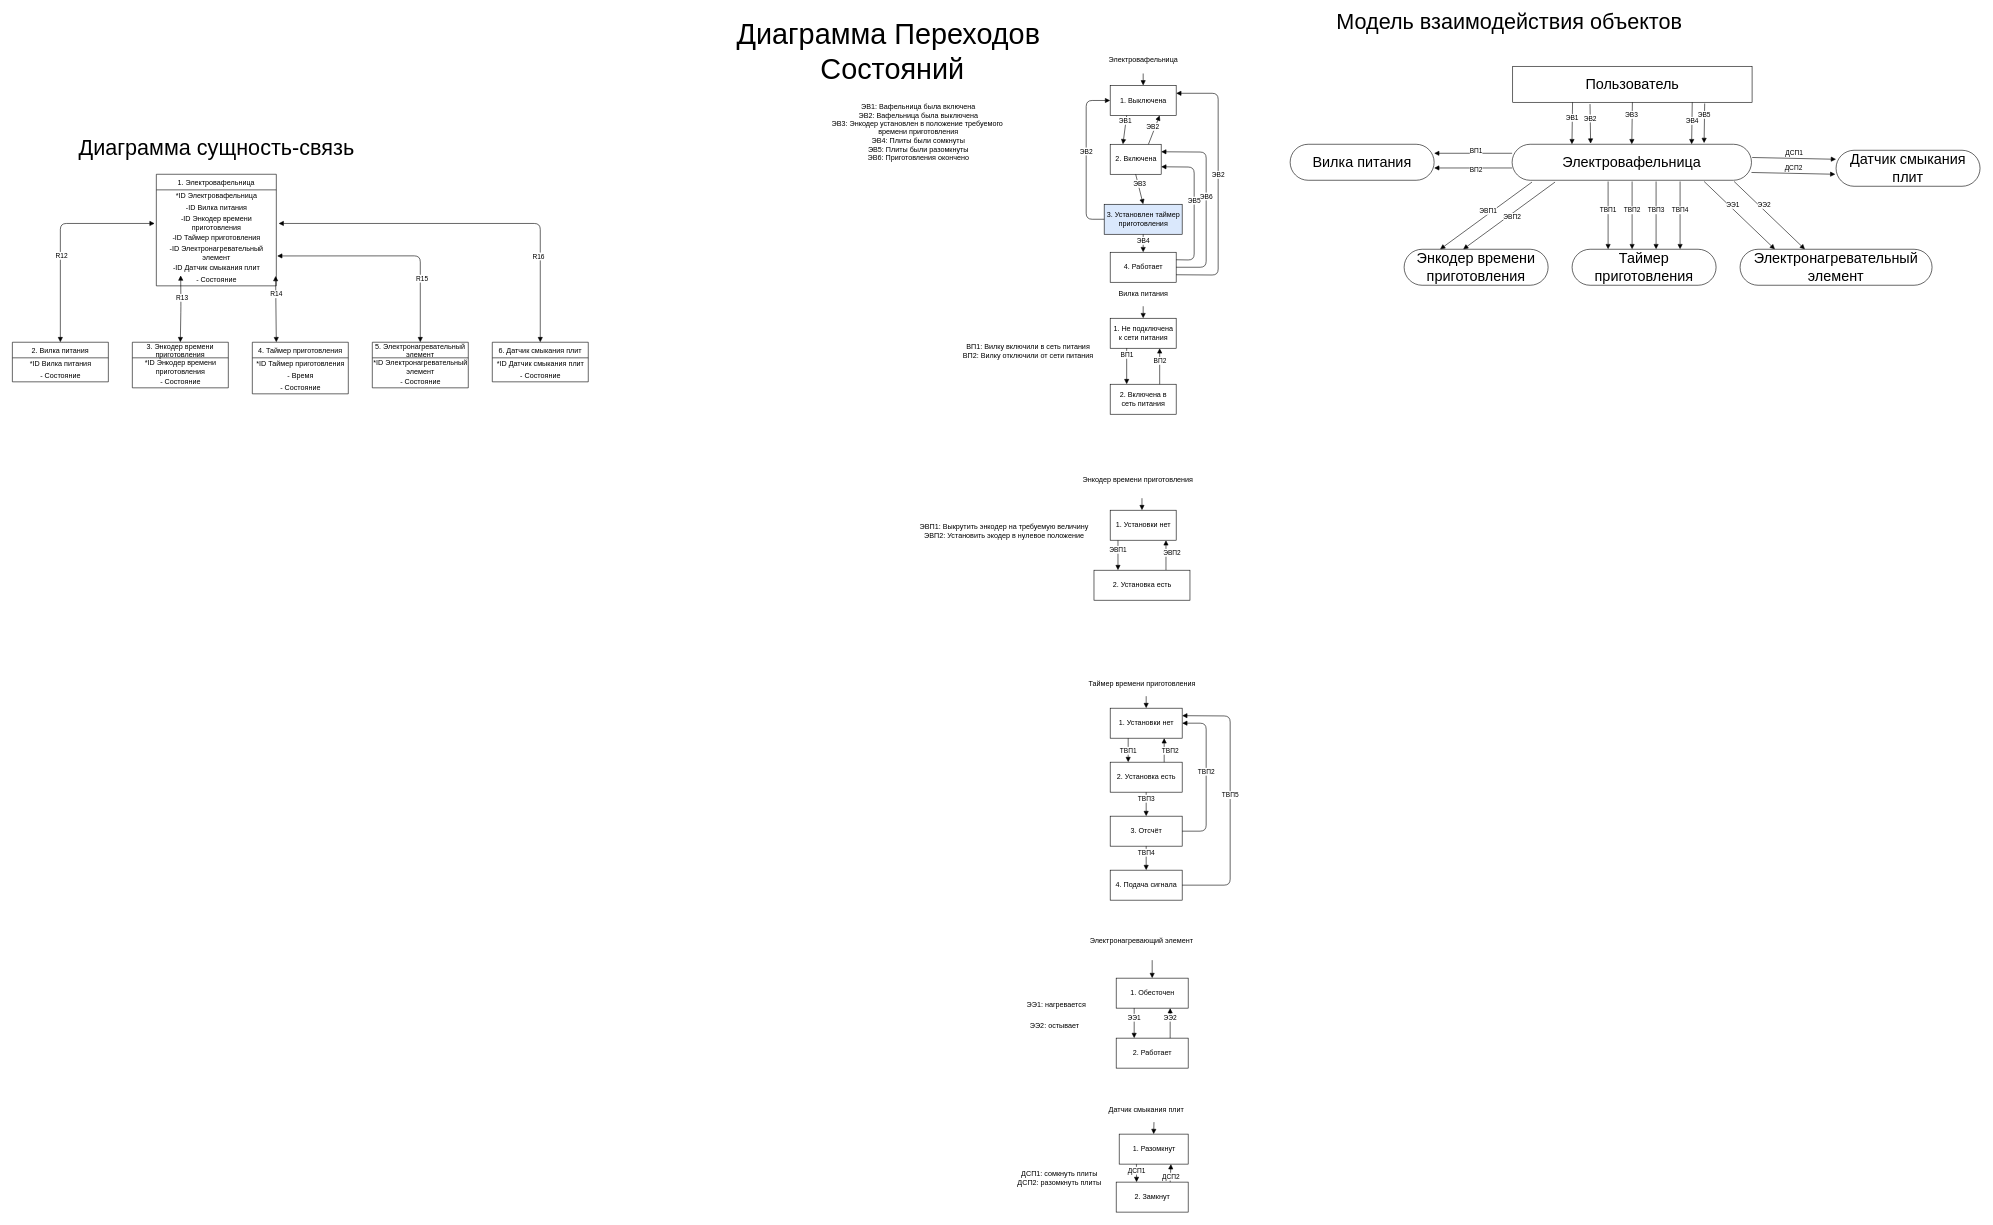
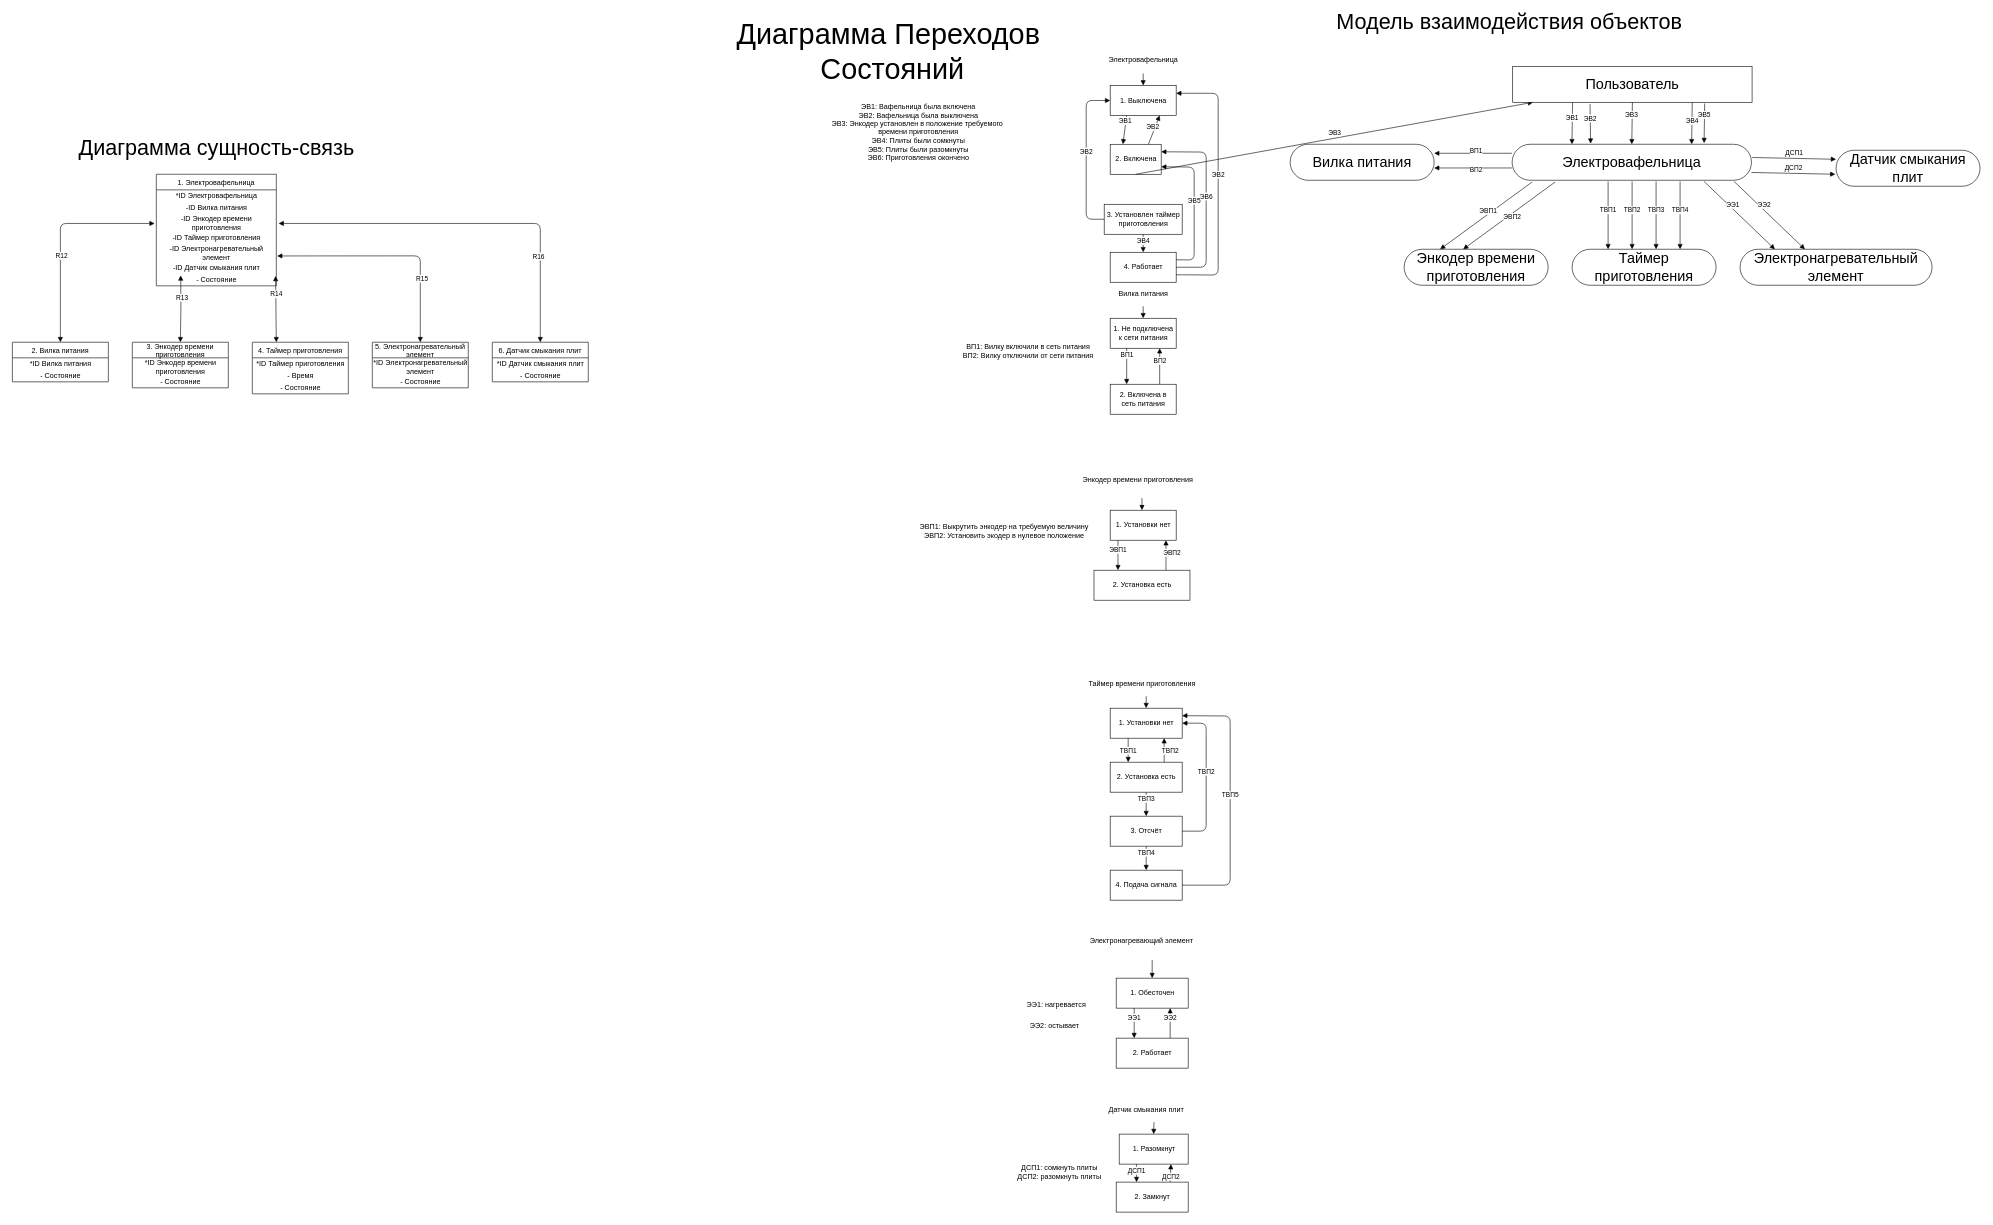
(1139, 187) -> (1356, 134)
(1143, 219) -> (1143, 219)
(1059, 1178) -> (1059, 1172)
